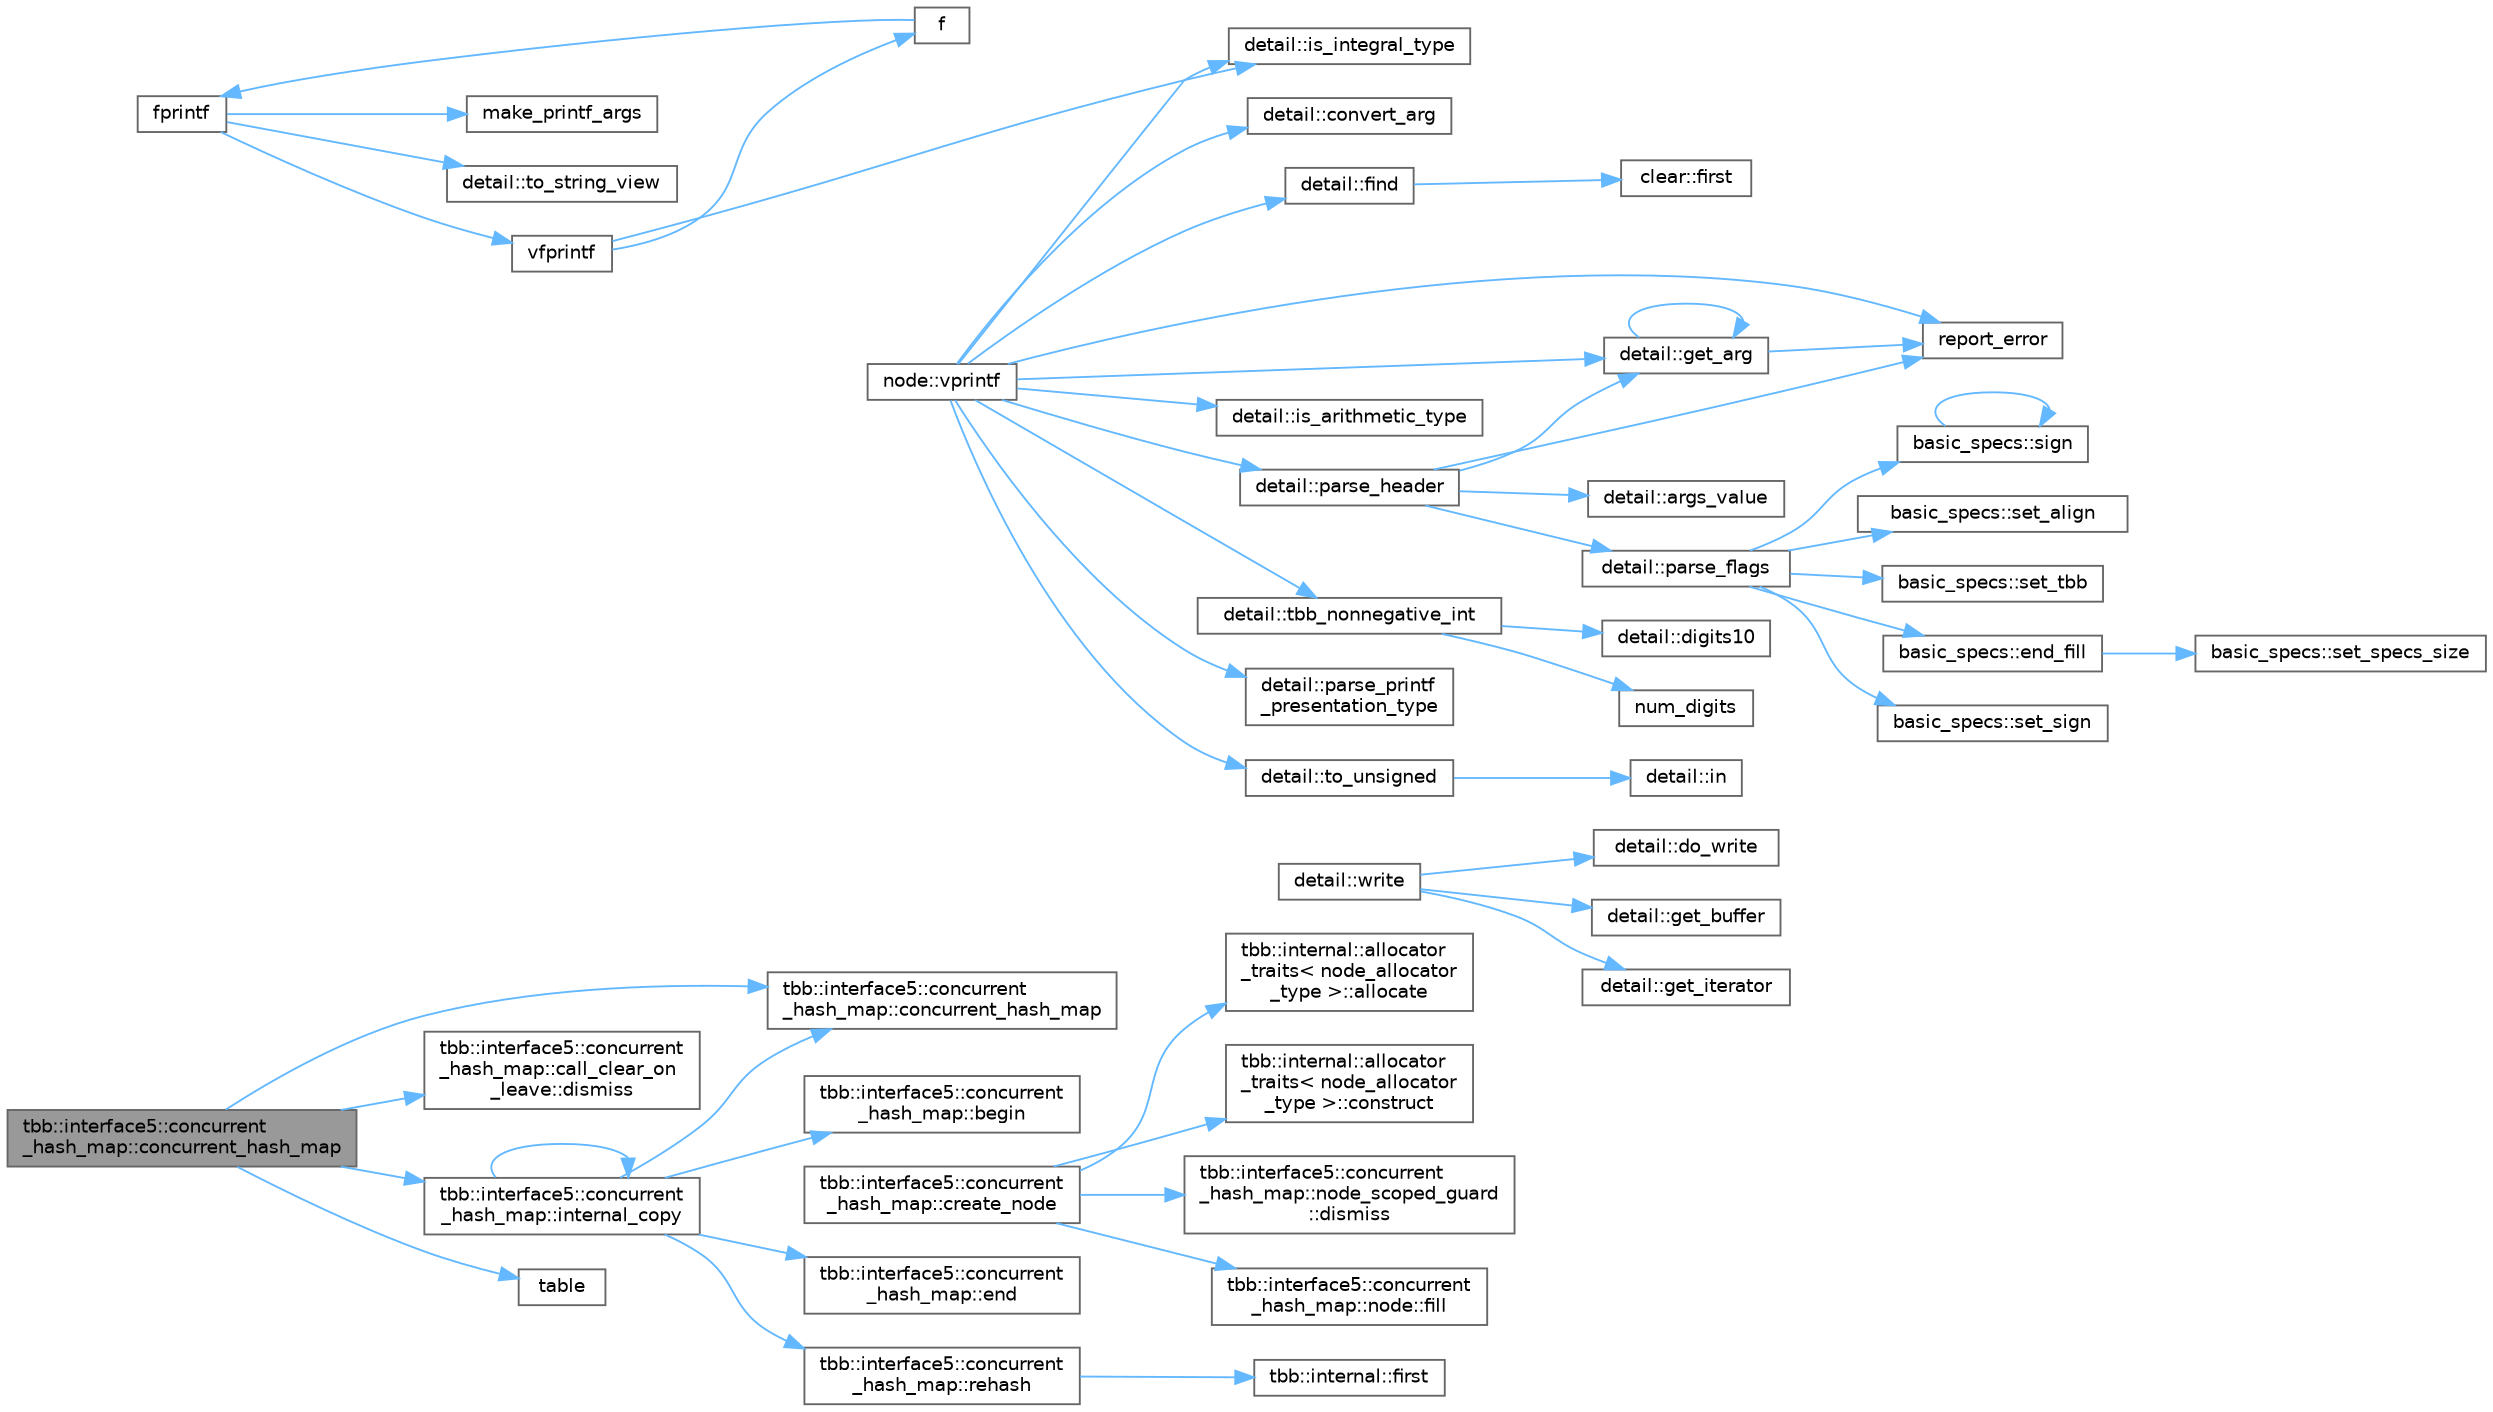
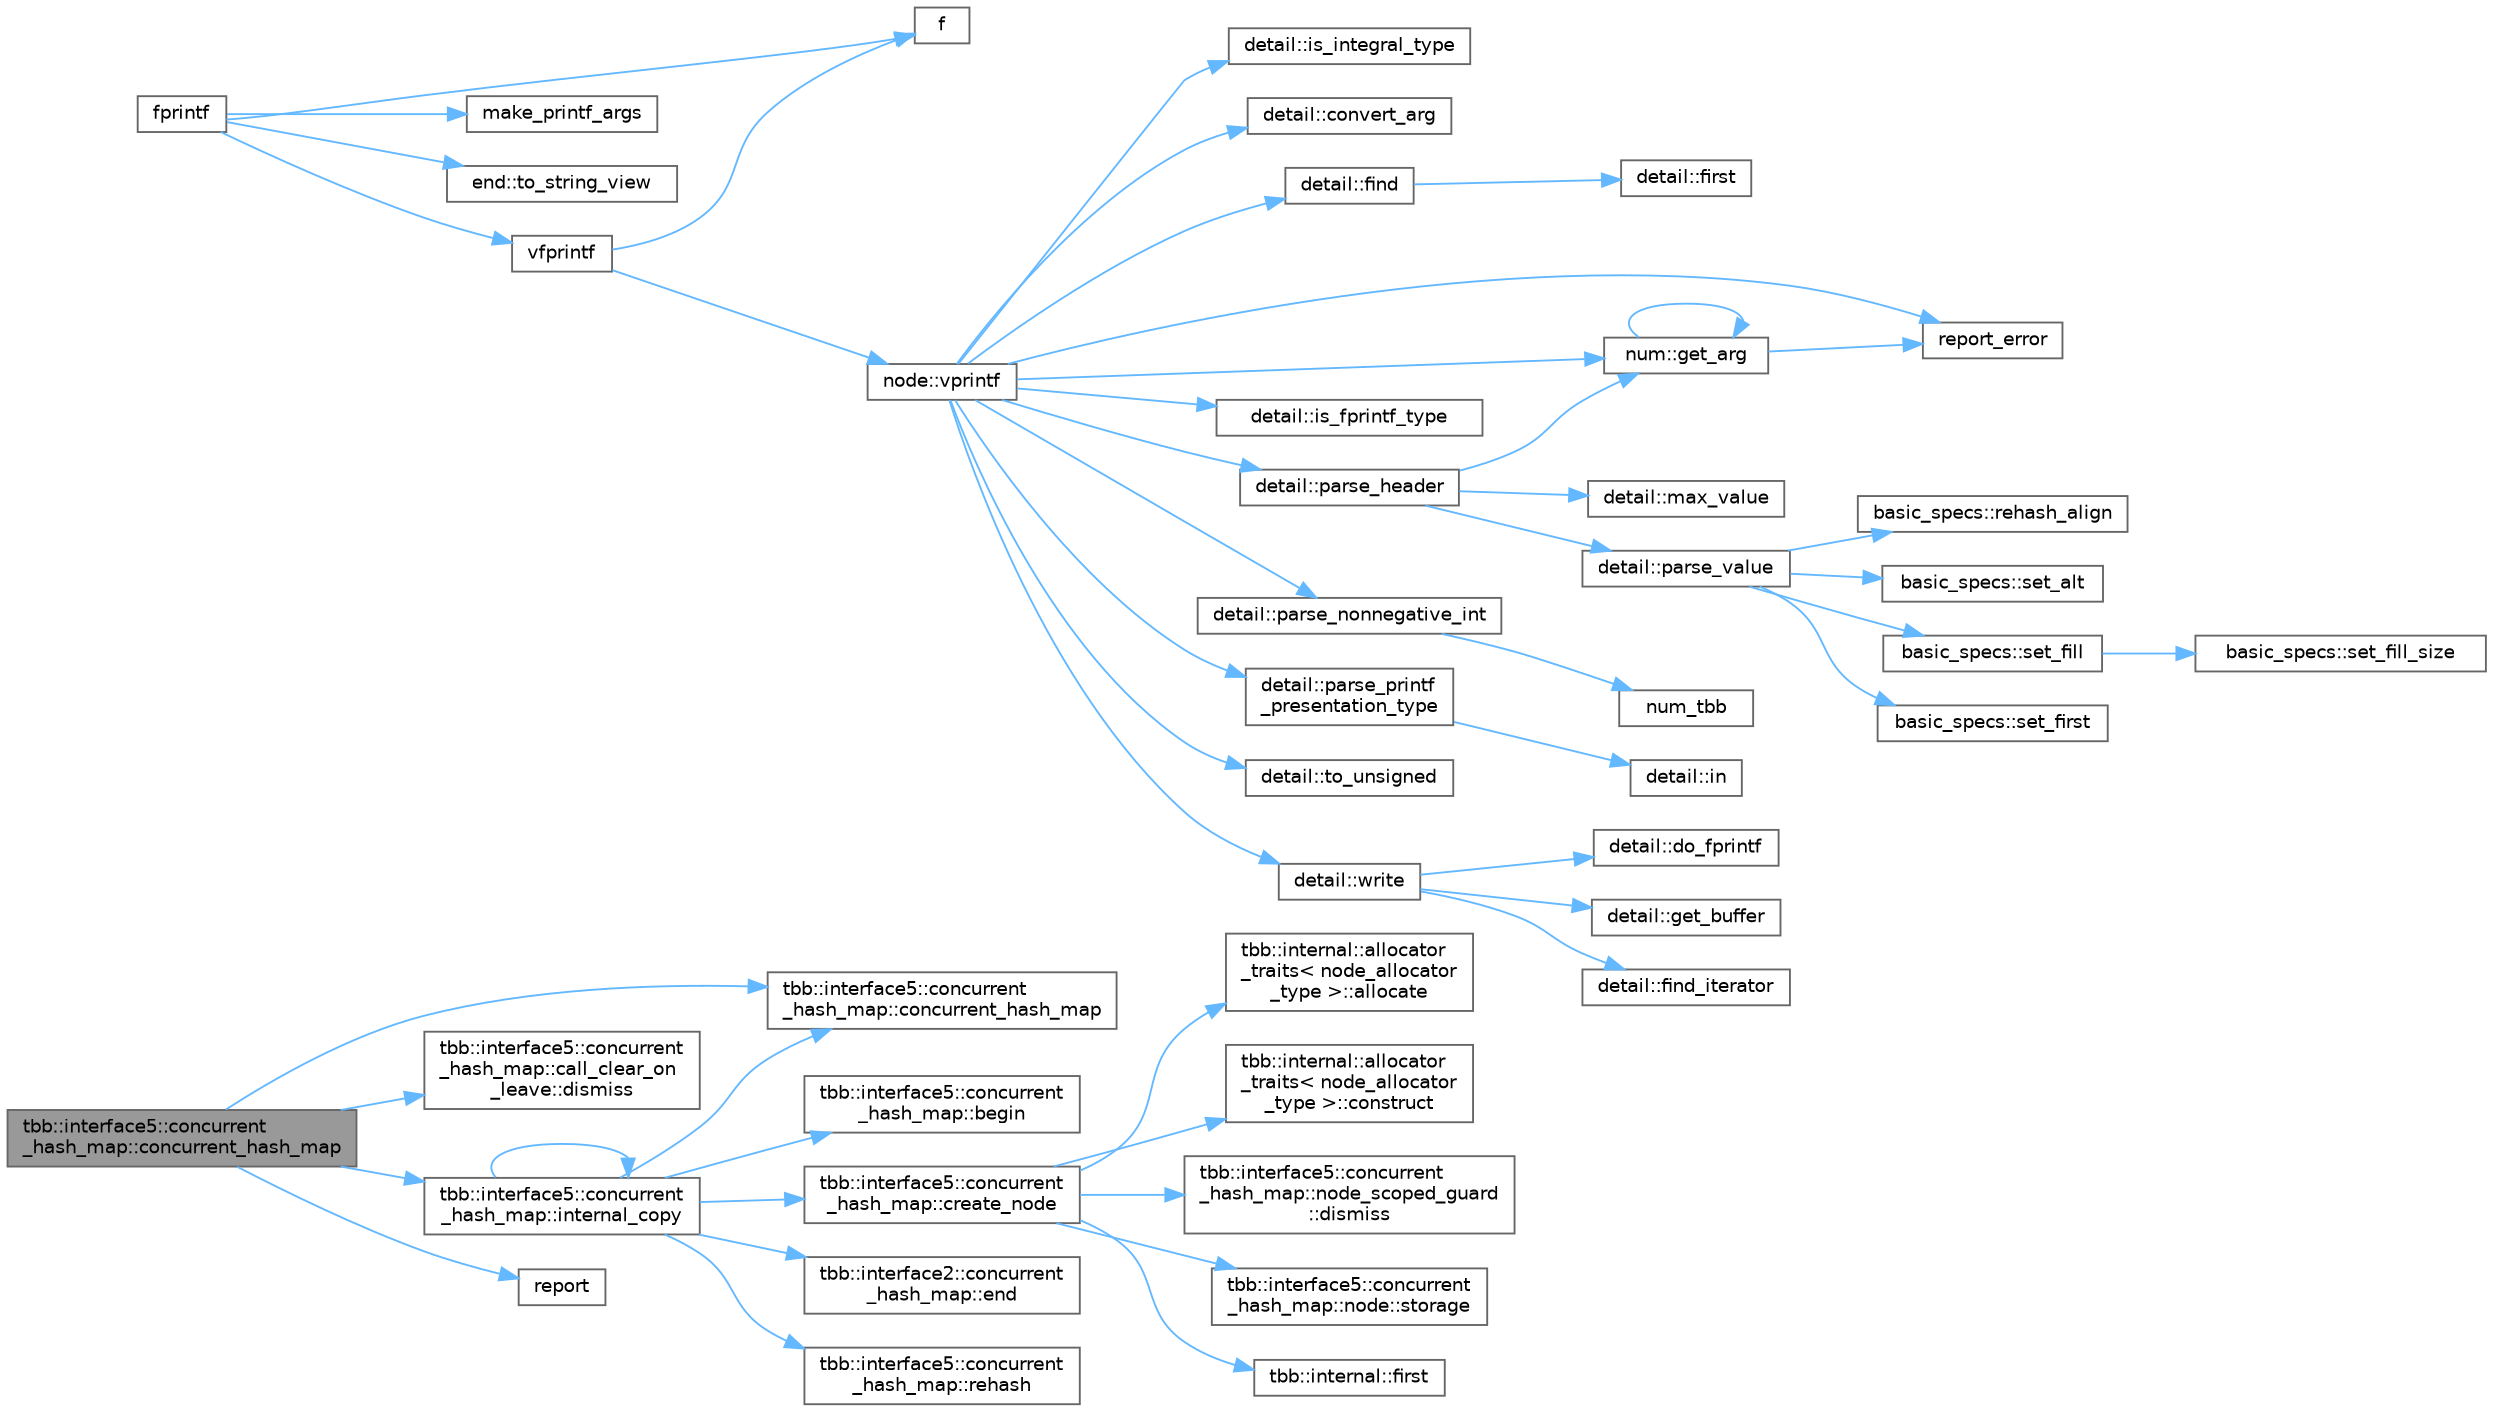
(576, 44) -> (561, 79)
(924, 152) -> (741, 314)
(1686, 178) -> (1686, 178)
(562, 184) -> (562, 184)
(1686, 356) -> (1686, 356)
(1669, 417) -> none
(1350, 418) -> (1350, 418)
(1993, 444) -> none
(1686, 499) -> (1686, 499)
(1993, 514) -> (1993, 514)
(1686, 569) -> (1686, 569)
(1993, 584) -> (1993, 584)
(1350, 616) -> (1350, 616)
(1686, 638) -> none
(1993, 654) -> (1993, 654)
(2341, 654) -> (2341, 654)
none -> (1064, 659)
(1686, 708) -> (1686, 708)
(1993, 723) -> (1993, 723)
(1532, 778) -> (1533, 741)
(1686, 848) -> (1686, 848)
(1686, 987) -> (1686, 987)
none -> (742, 1201)
(942, 1285) -> (942, 1285)
(562, 1287) -> (562, 1287)
(1350, 1297) -> (1350, 1297)
(1157, 1377) -> (1153, 1298)
